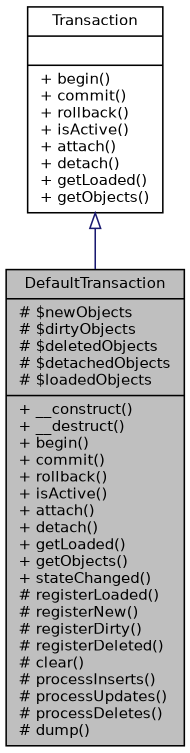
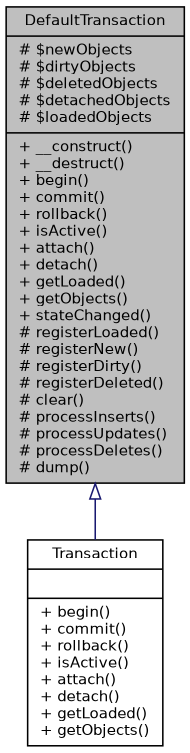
(95, 249) -> (95, 519)
